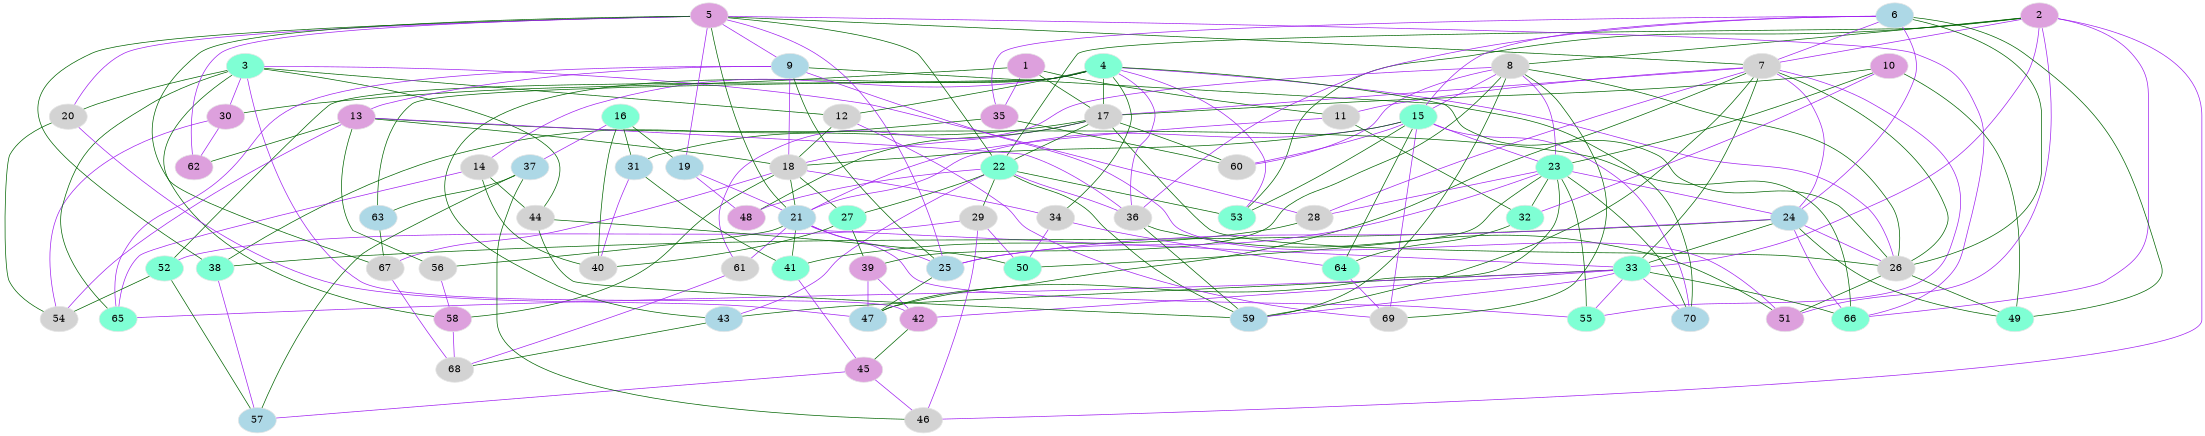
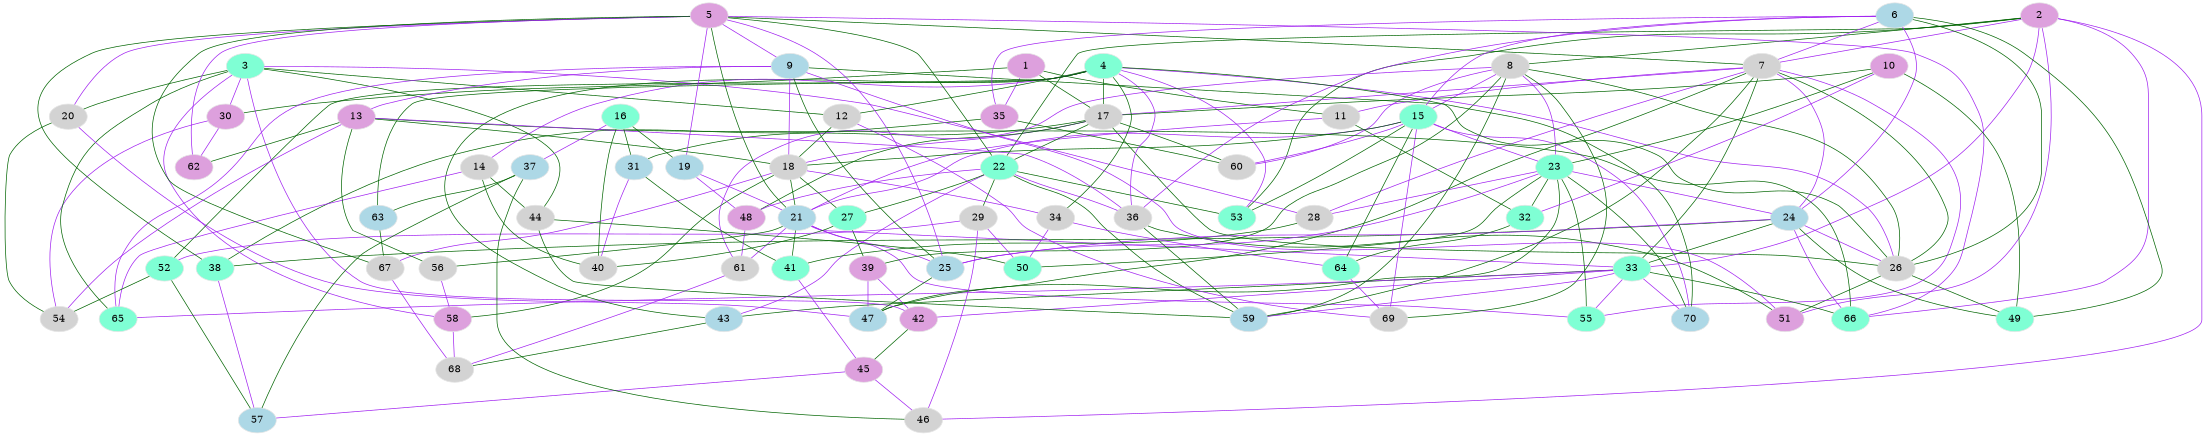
none -> (743, 243)
(228, 244) -> (228, 244)
